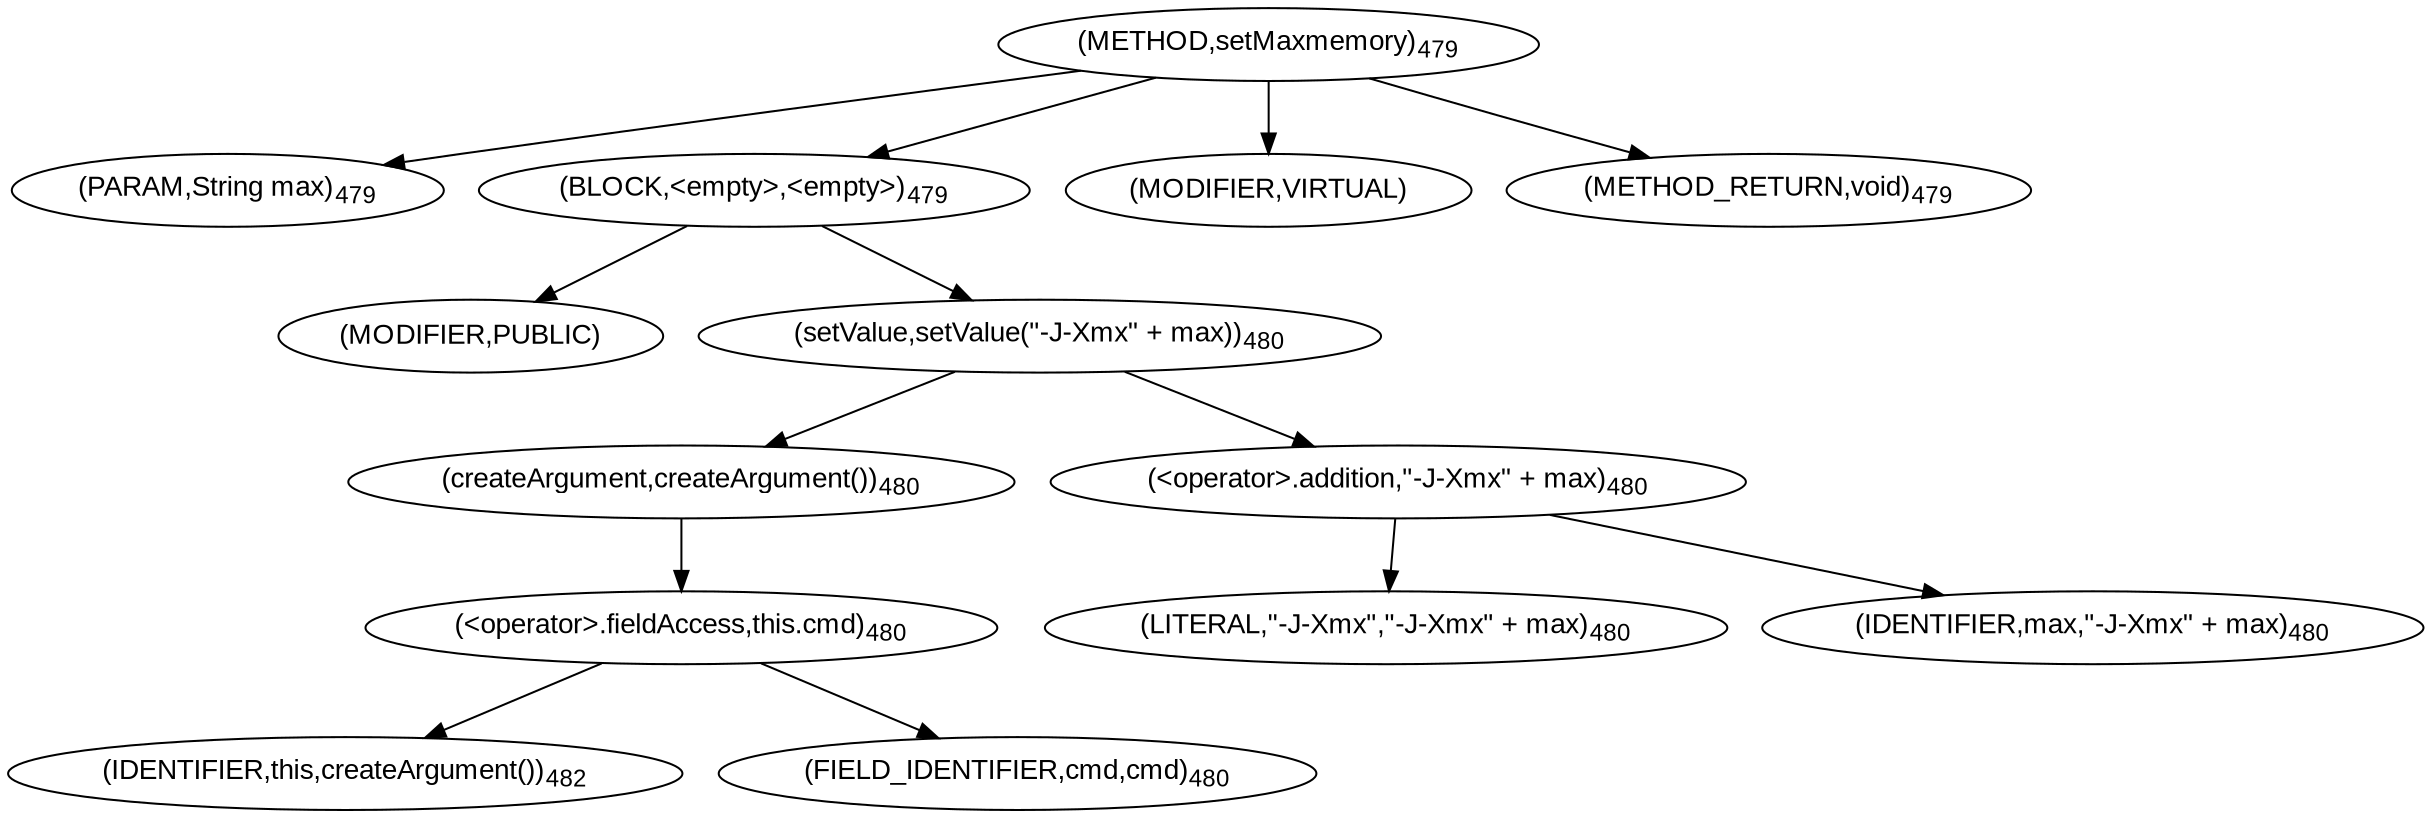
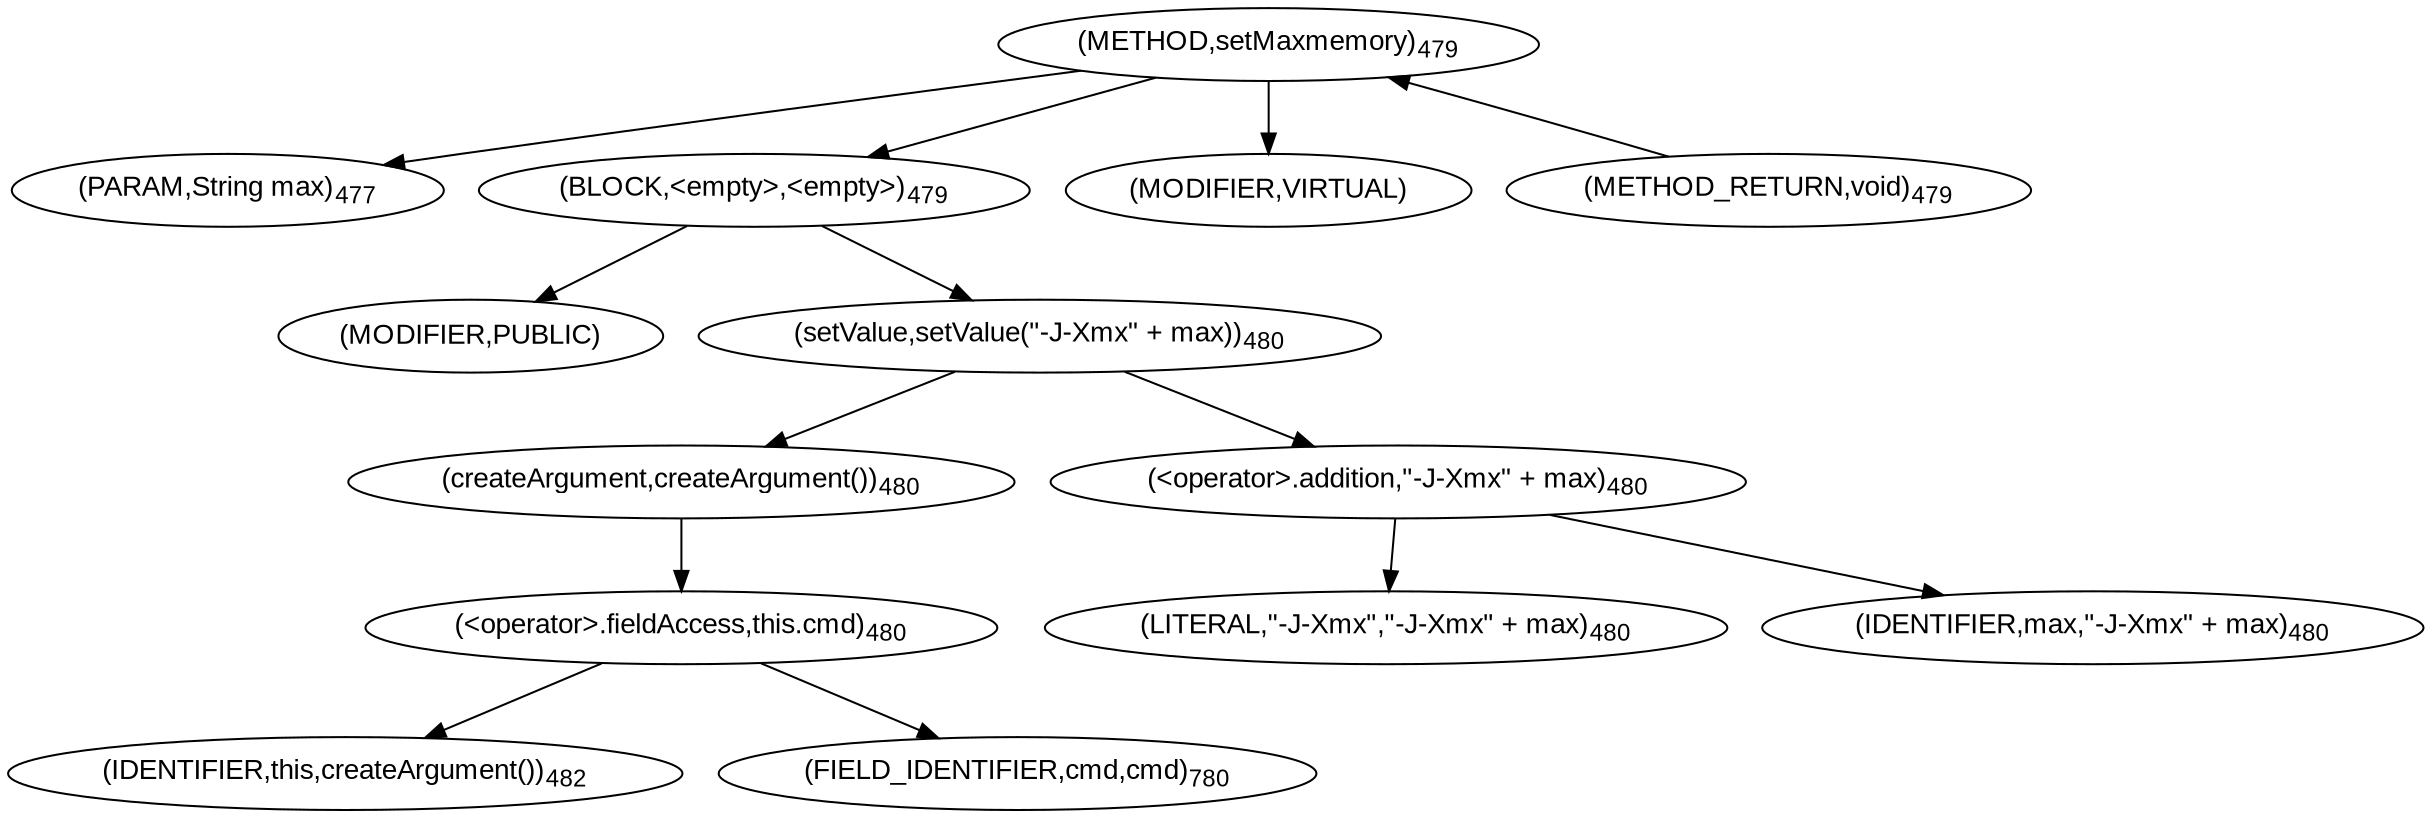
(1499, 116) -> (1539, 119)
(356, 187) -> (356, 187)
(1210, 771) -> (1210, 771)
